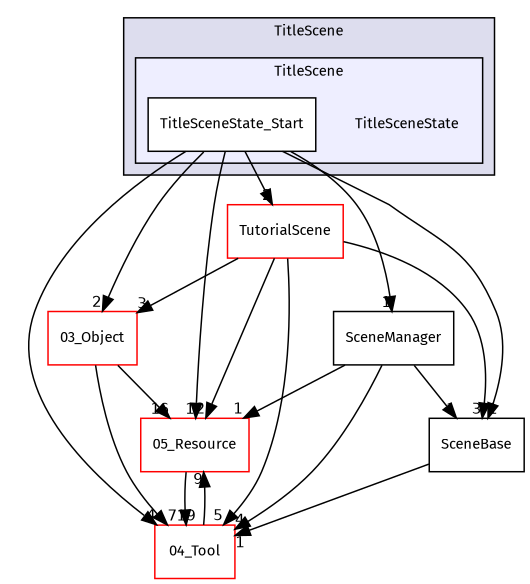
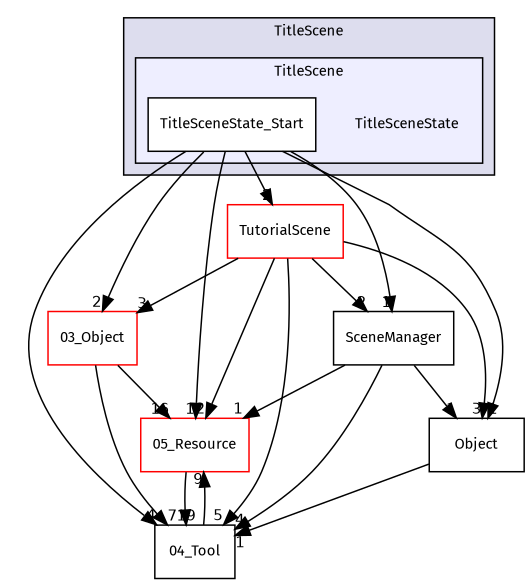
none -> (334, 280)
(477, 445) -> (477, 445)
(195, 552) -> (195, 552)
